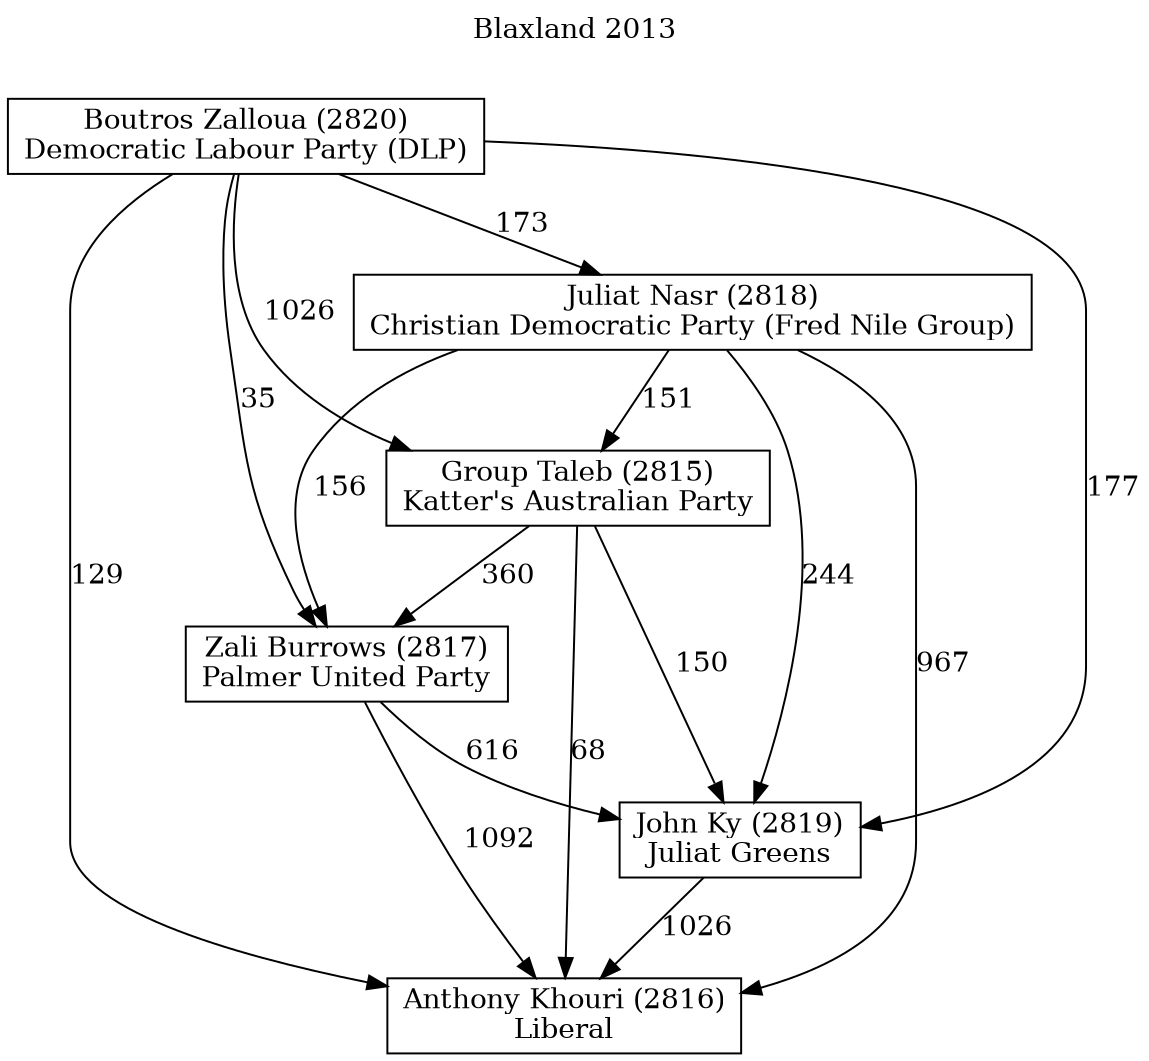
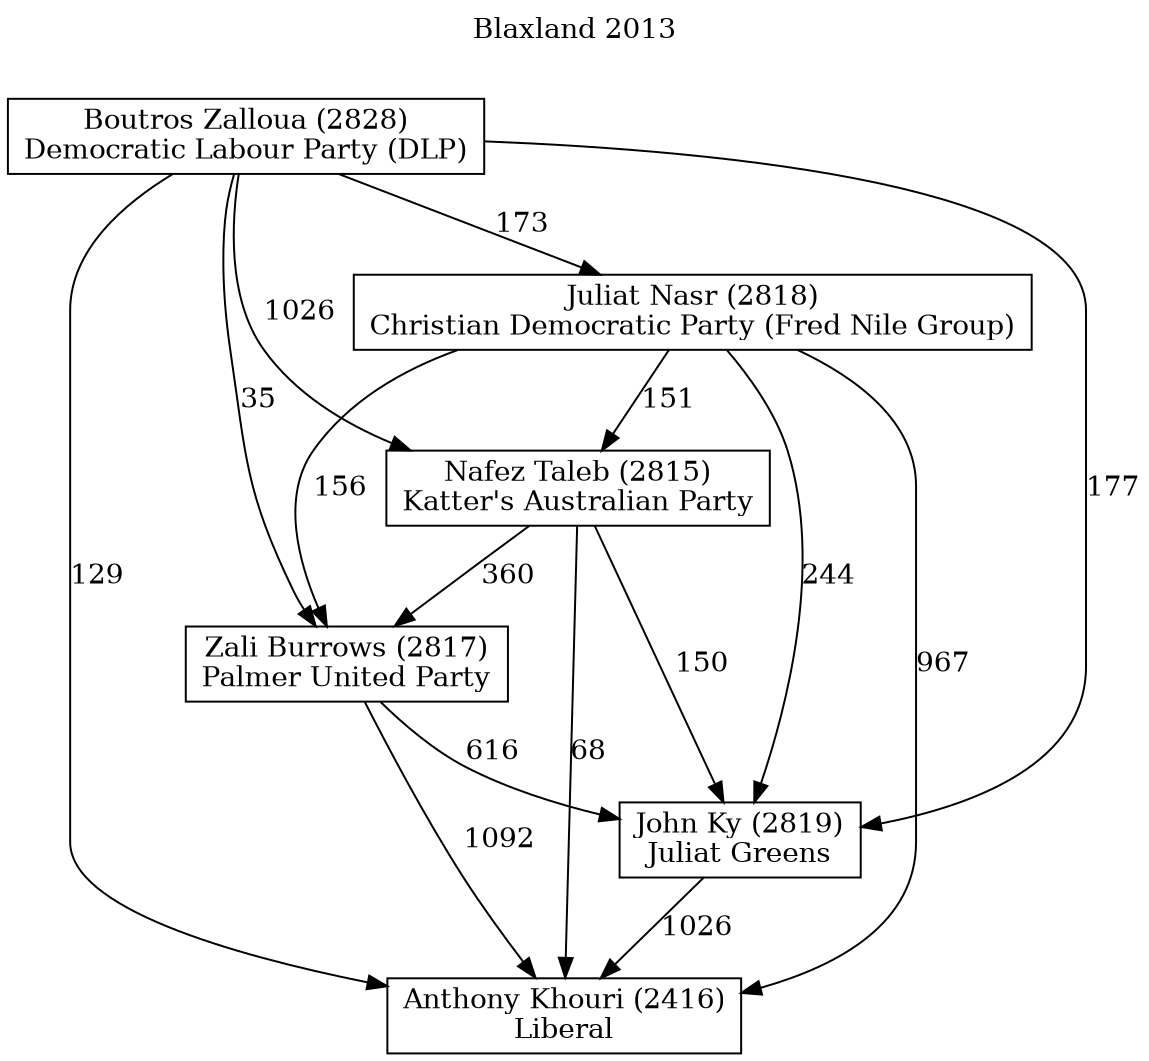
(246, 136) -> (246, 136)
(578, 488) -> (578, 488)
(564, 1016) -> (564, 1016)
